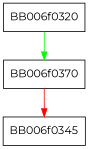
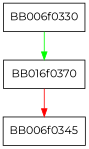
(44, 17) -> (44, 17)
(44, 74) -> (44, 74)
